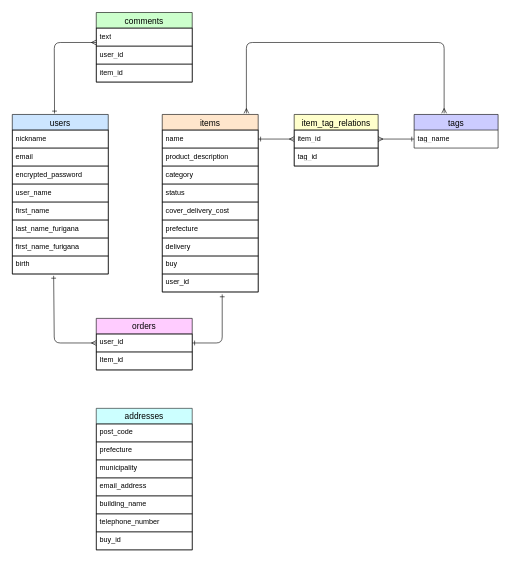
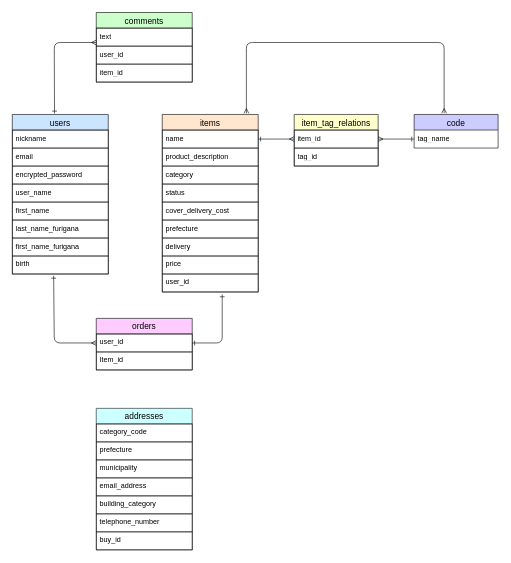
(456, 123) -> (456, 123)
(172, 264) -> (175, 264)
(118, 432) -> (126, 432)
(123, 504) -> (131, 504)
